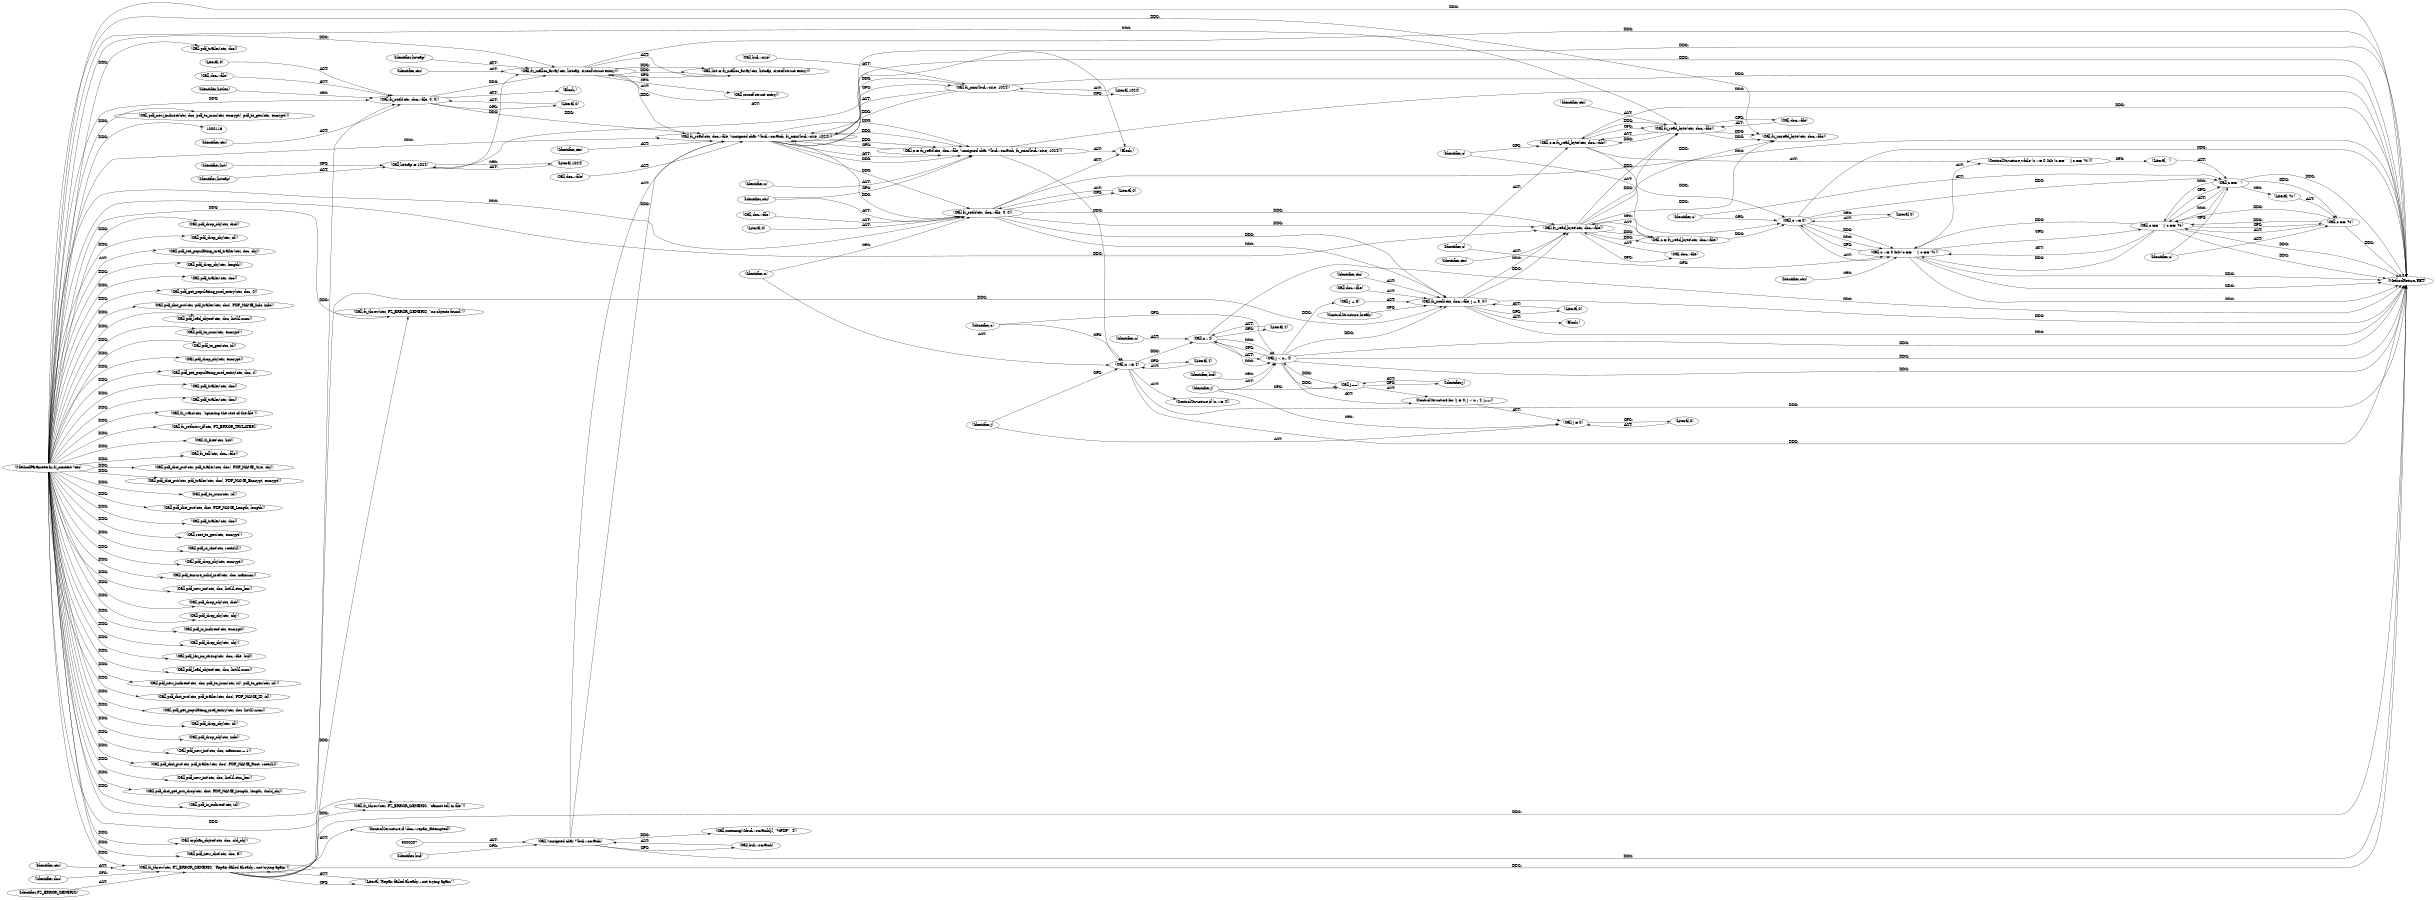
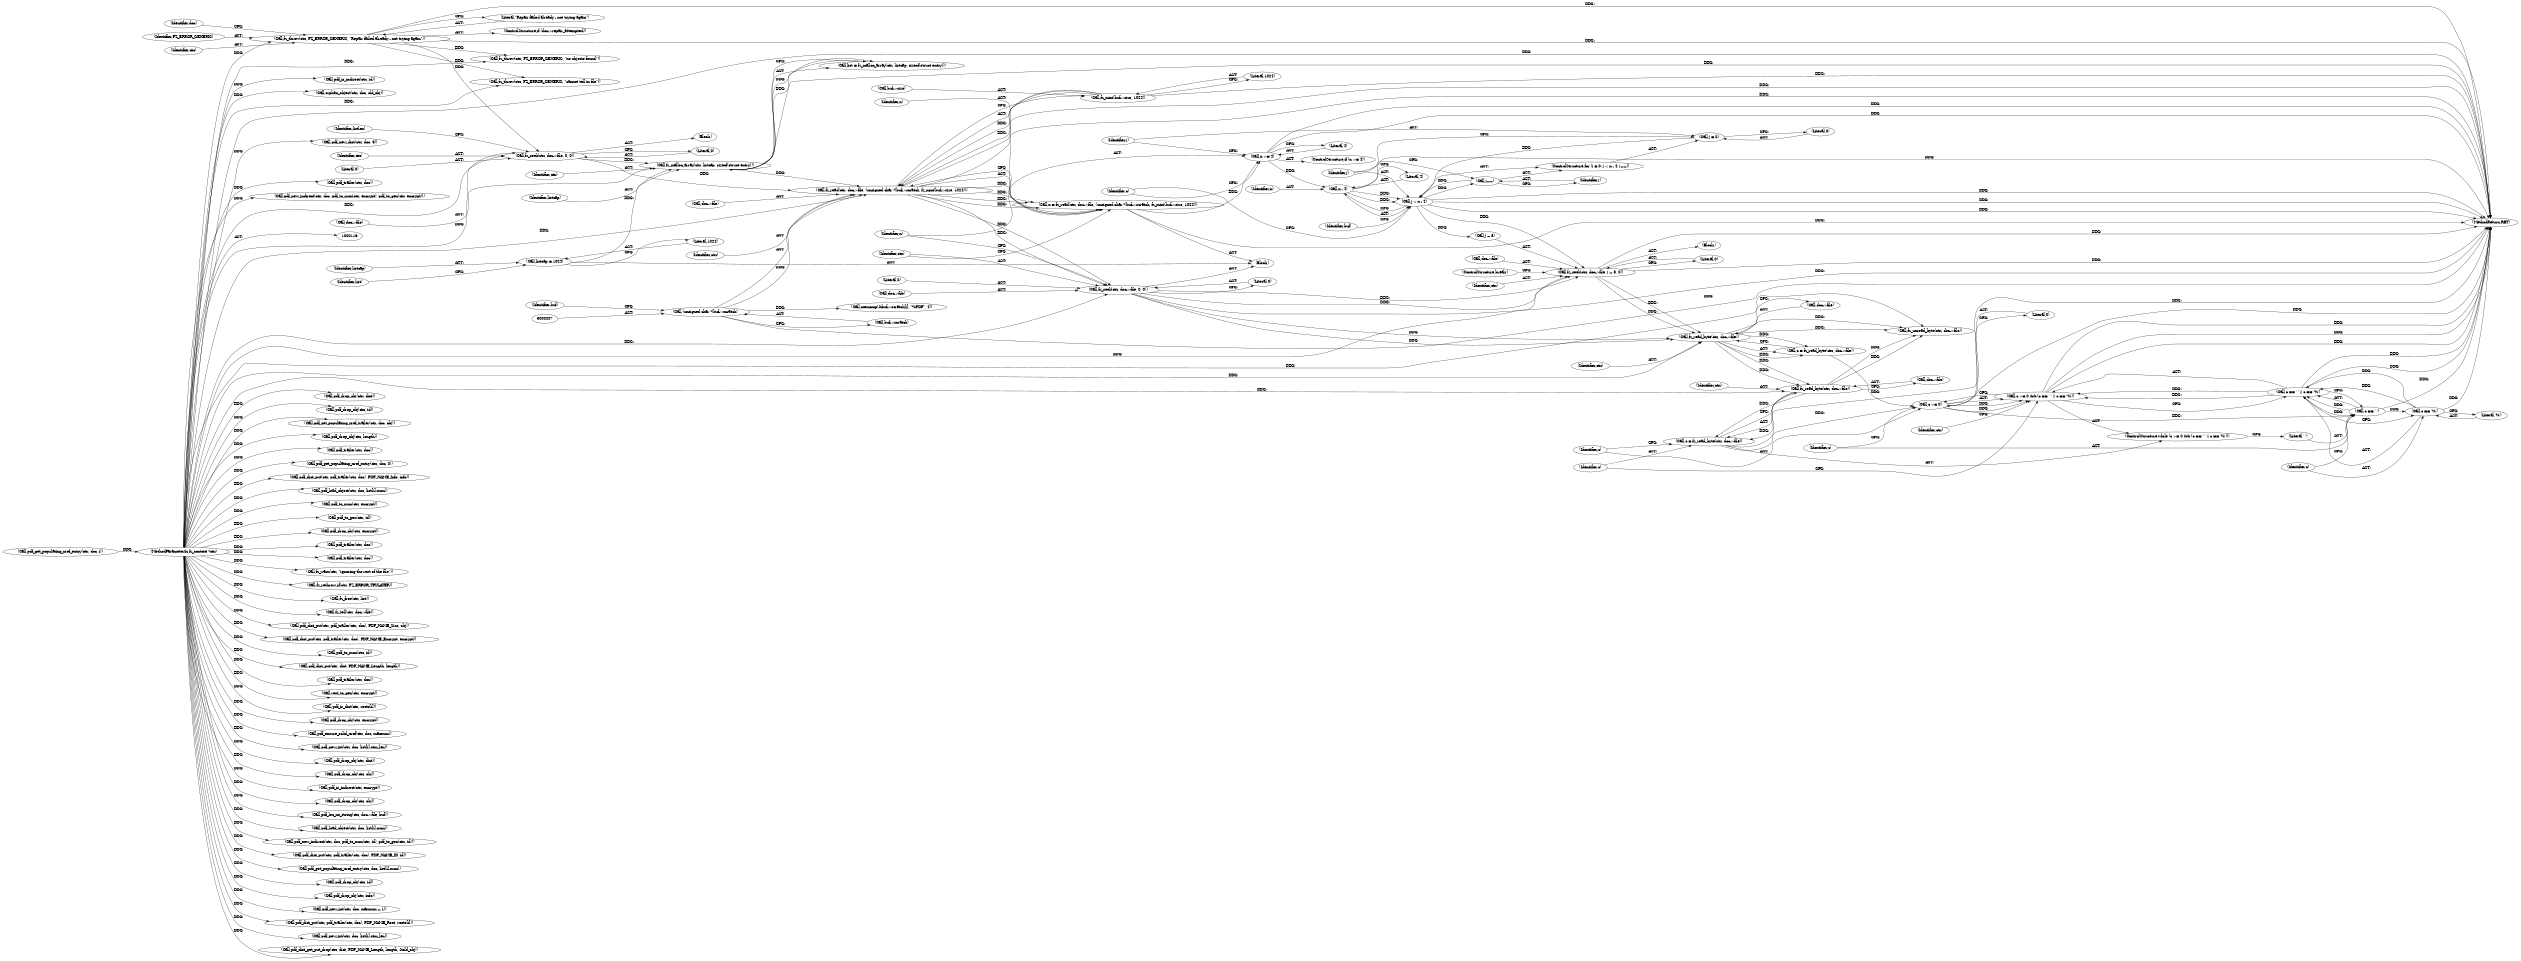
(756, 95) -> none
(104, 137) -> (239, 237)
none -> (1550, 148)
(2255, 191) -> (2458, 414)
(104, 259) -> (239, 431)
(88, 397) -> (127, 552)
